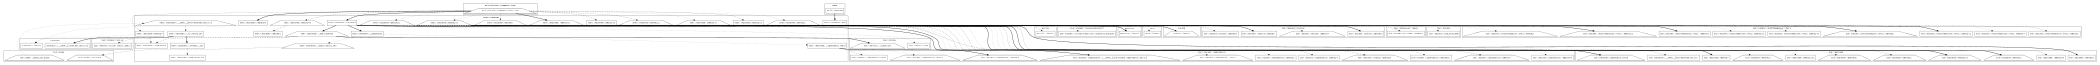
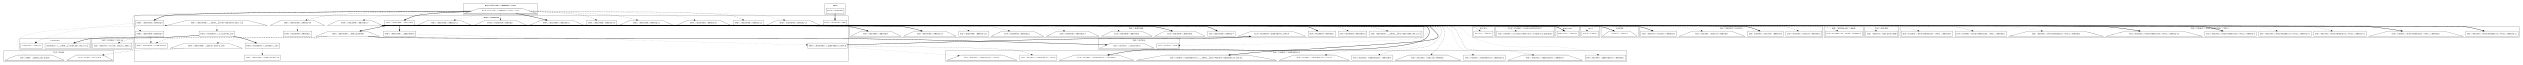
none -> (1180, 34)
(1553, 58) -> none
